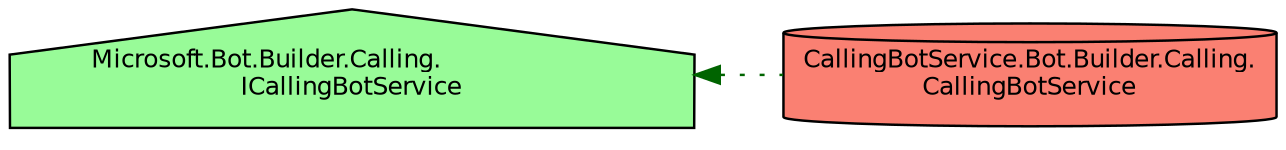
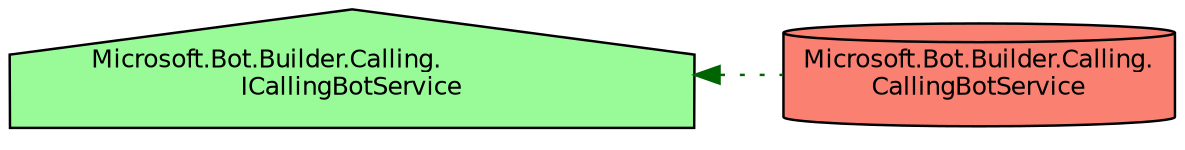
(1030, 75) -> (979, 75)
